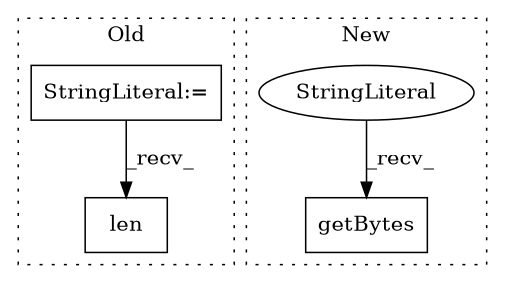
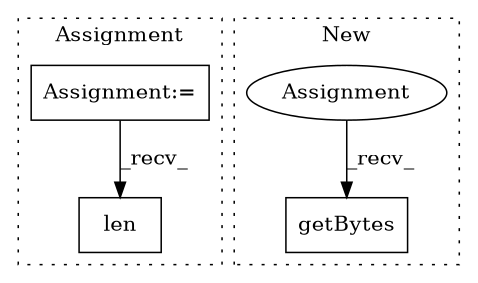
(126, 36) -> (120, 36)
(126, 93) -> (120, 93)
(367, 93) -> (347, 93)
